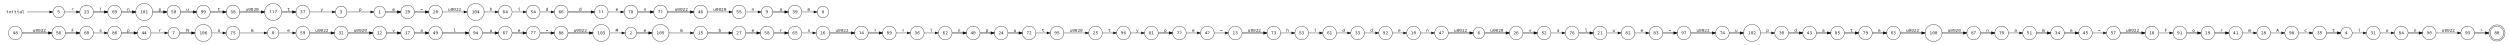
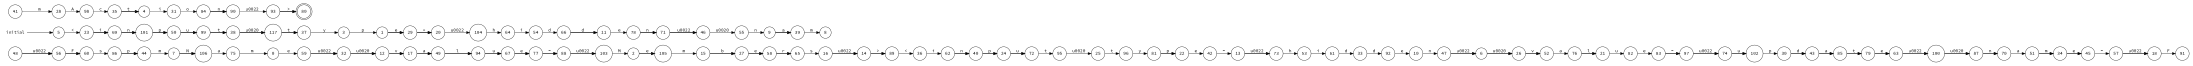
(160, 31) -> (160, 51)
(2208, 33) -> none
